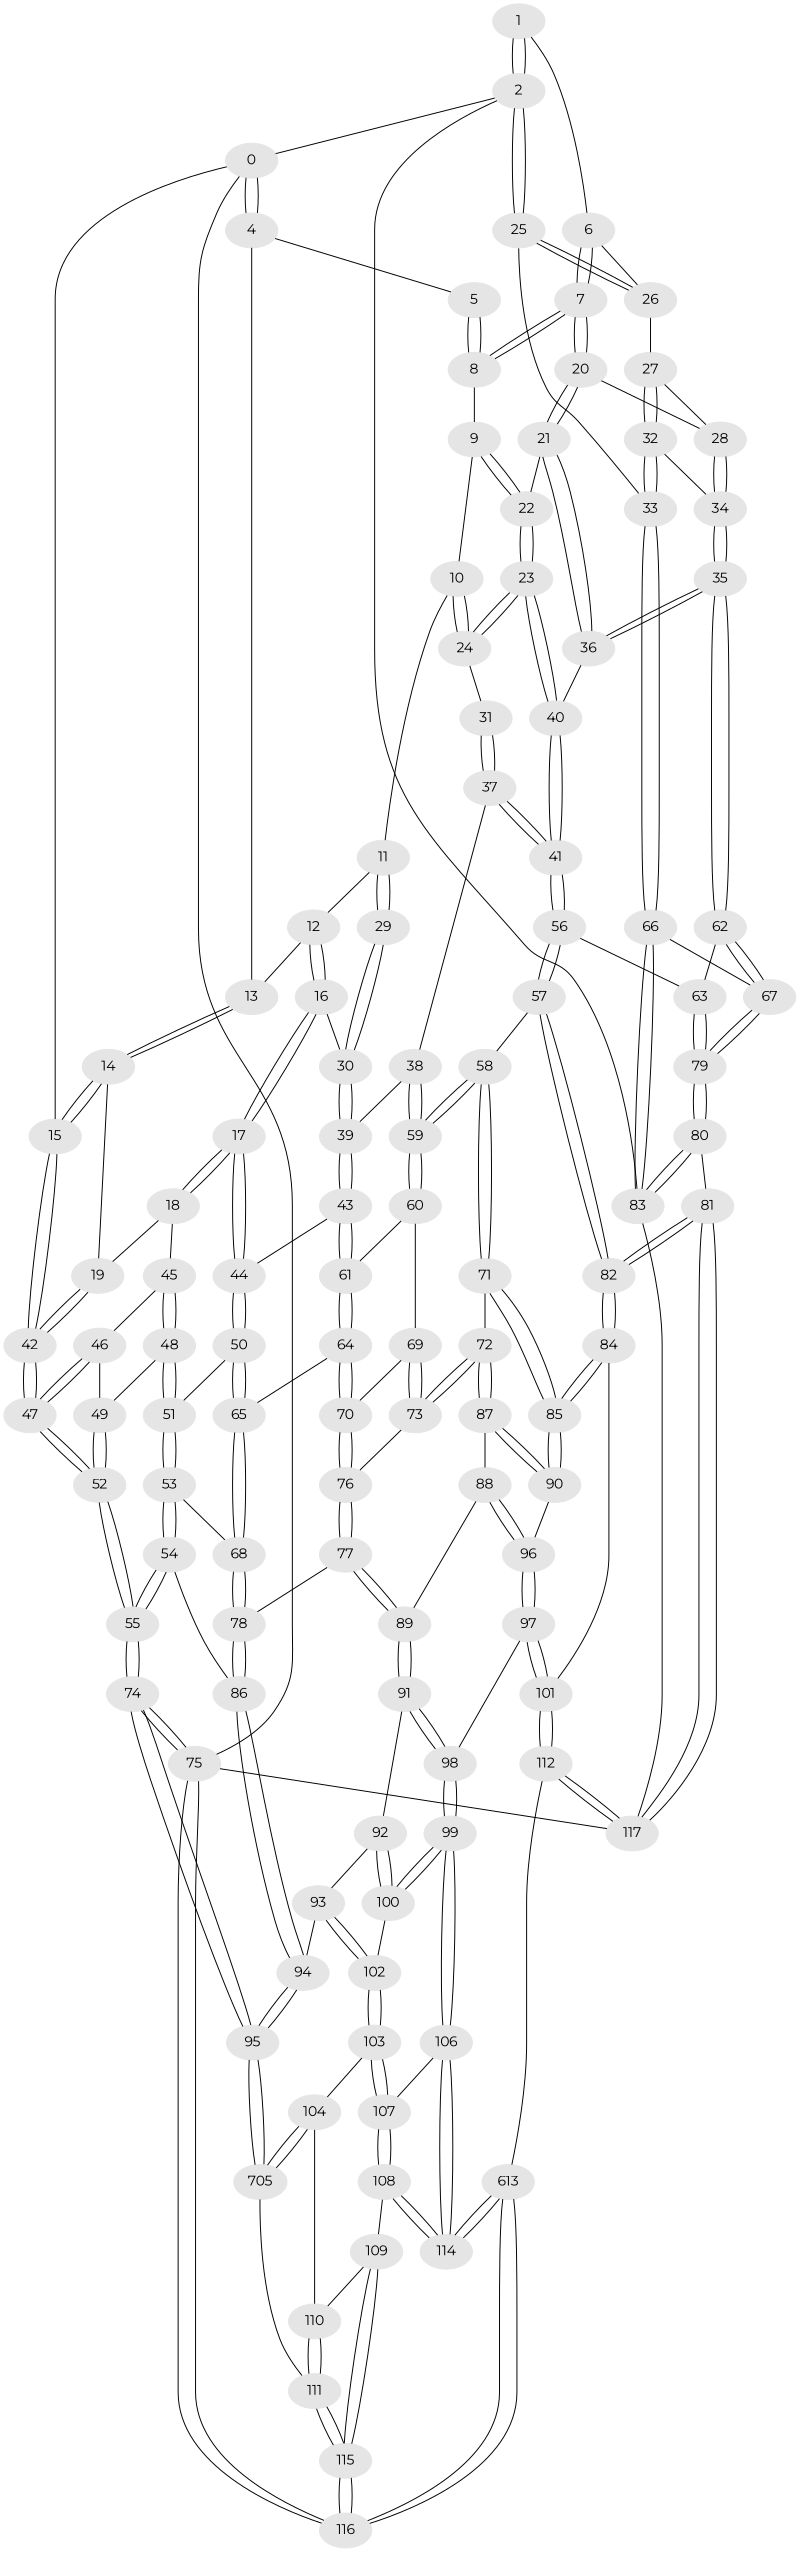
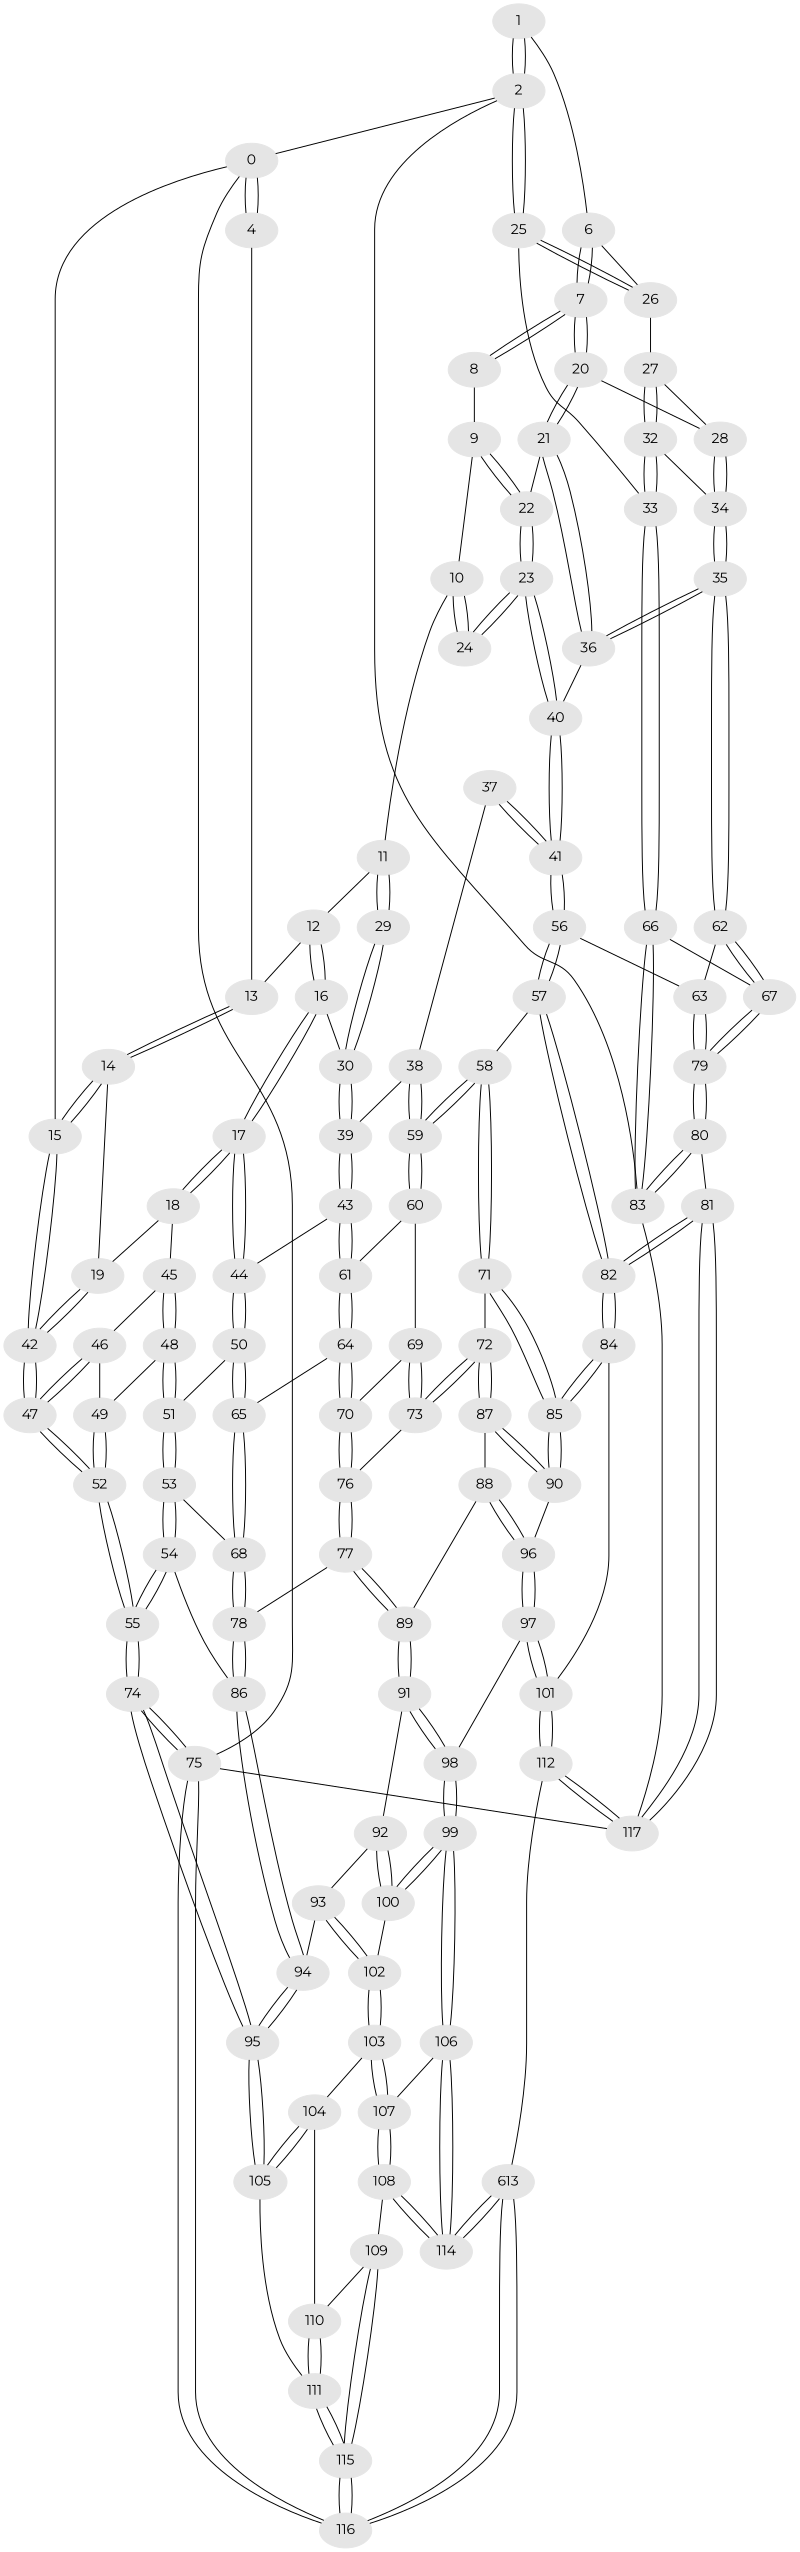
(474, 300) -> none
(486, 718) -> none
(260, 2182) -> (260, 2182)
